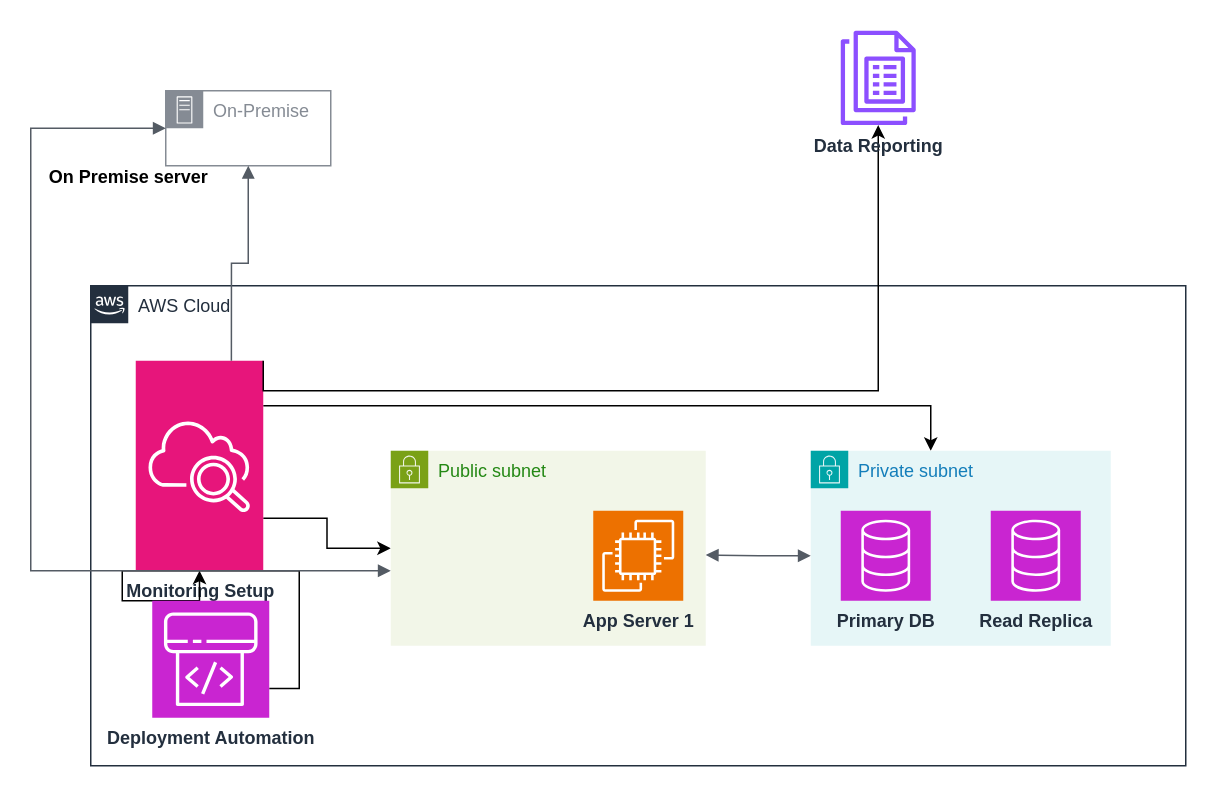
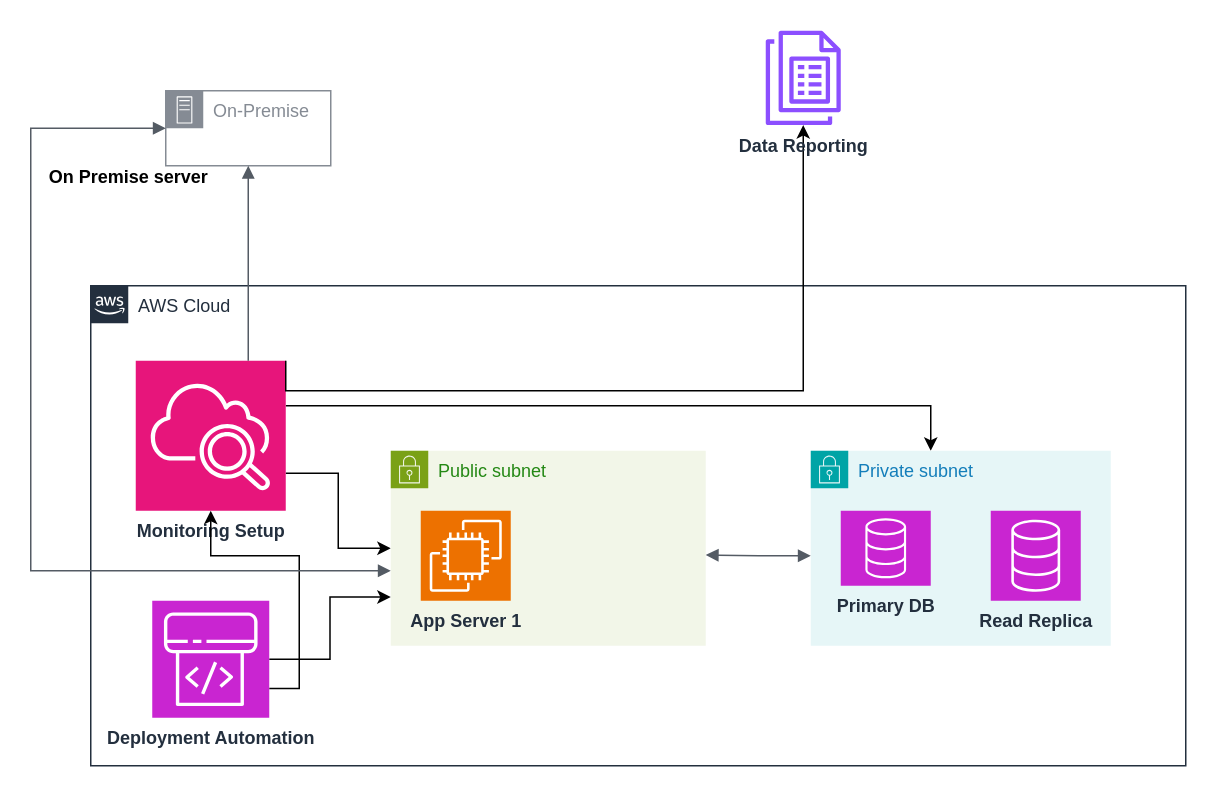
(878, 78) -> (803, 78)
(200, 466) -> (211, 436)
(638, 556) -> (466, 556)
(886, 556) -> (886, 548)
none -> (330, 633)
